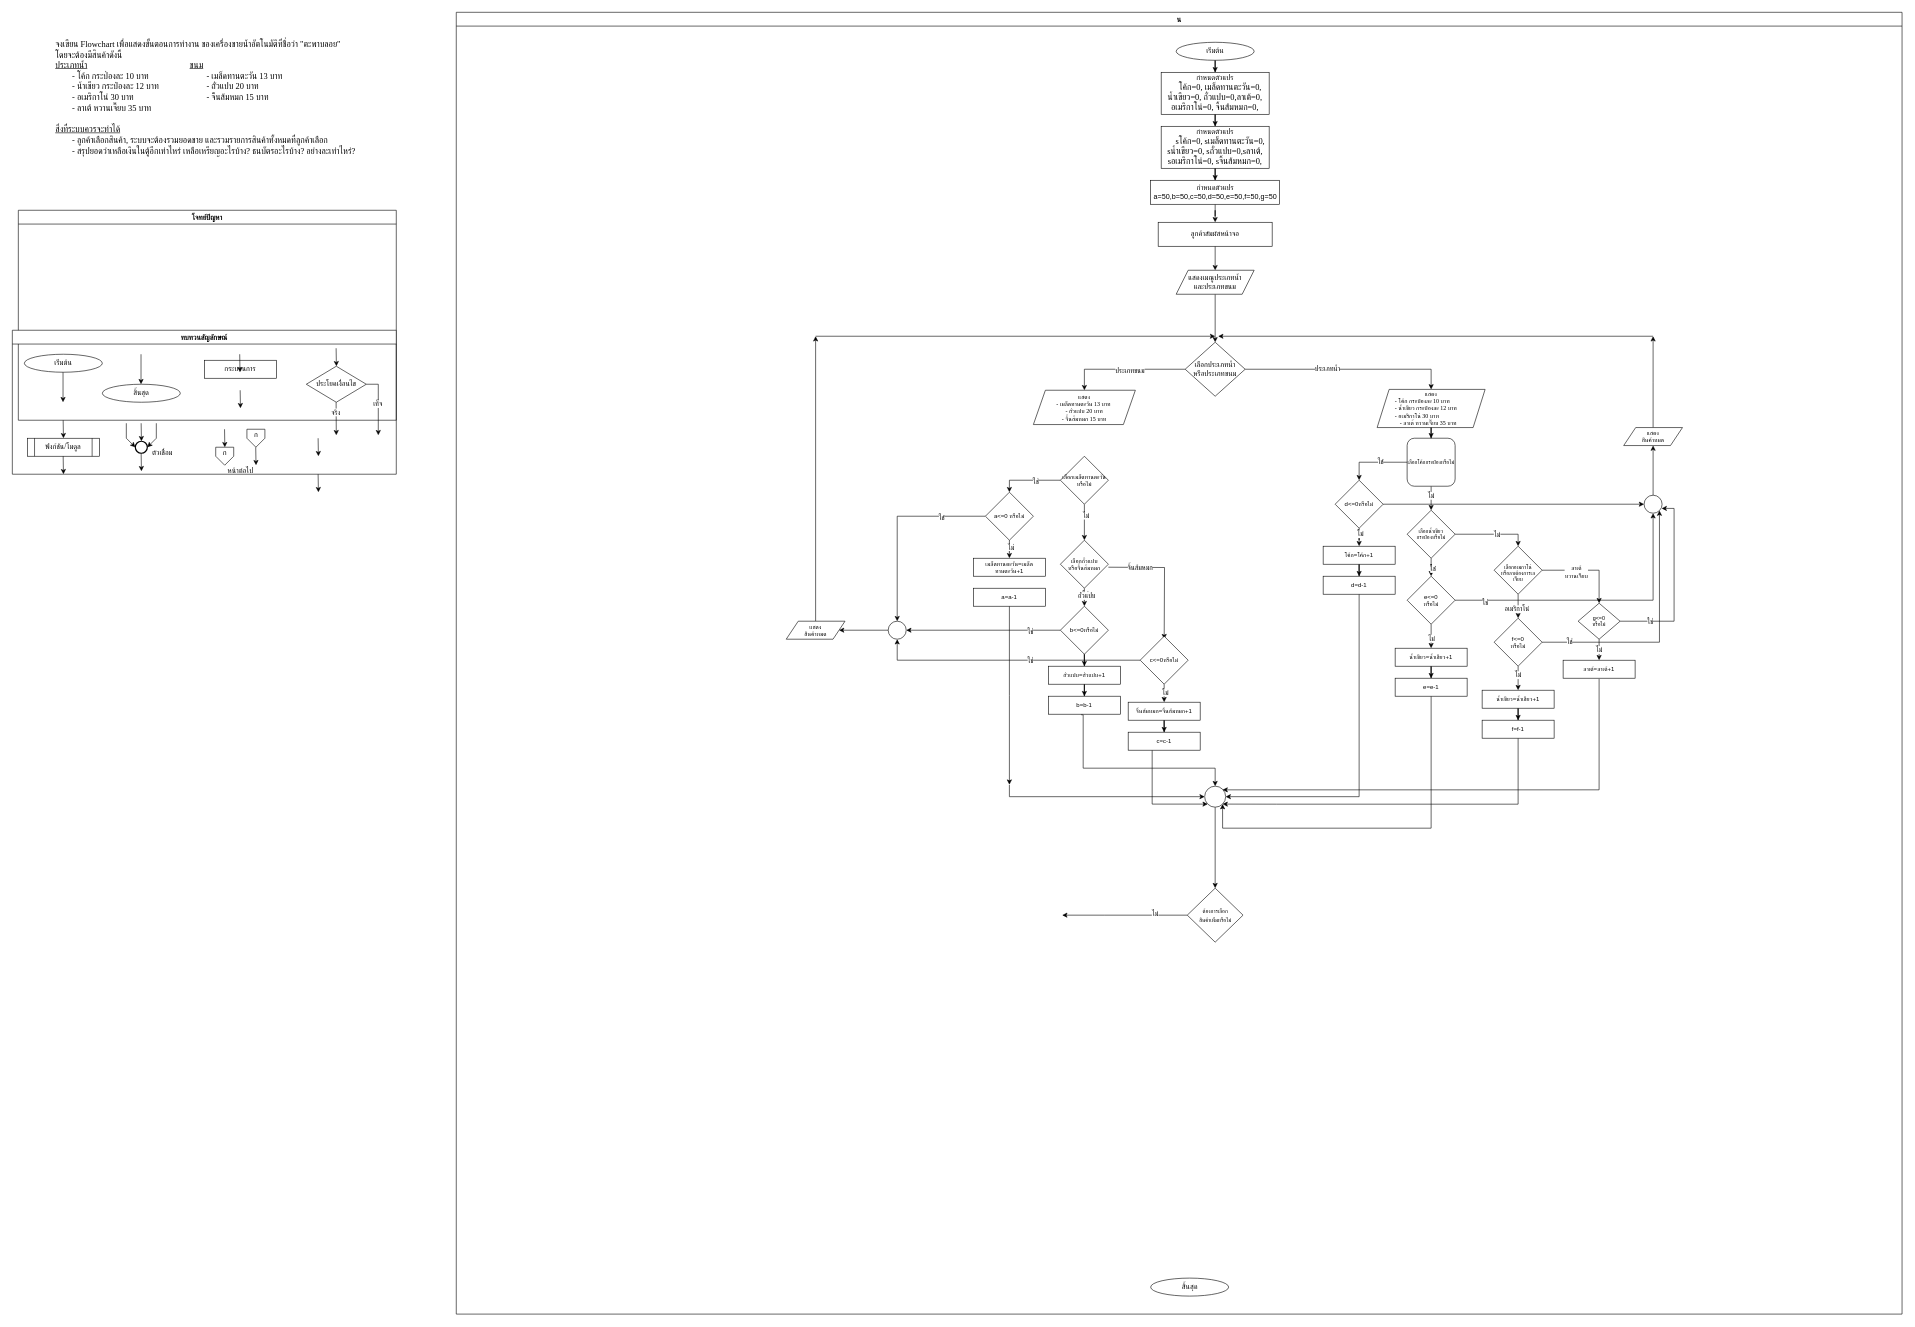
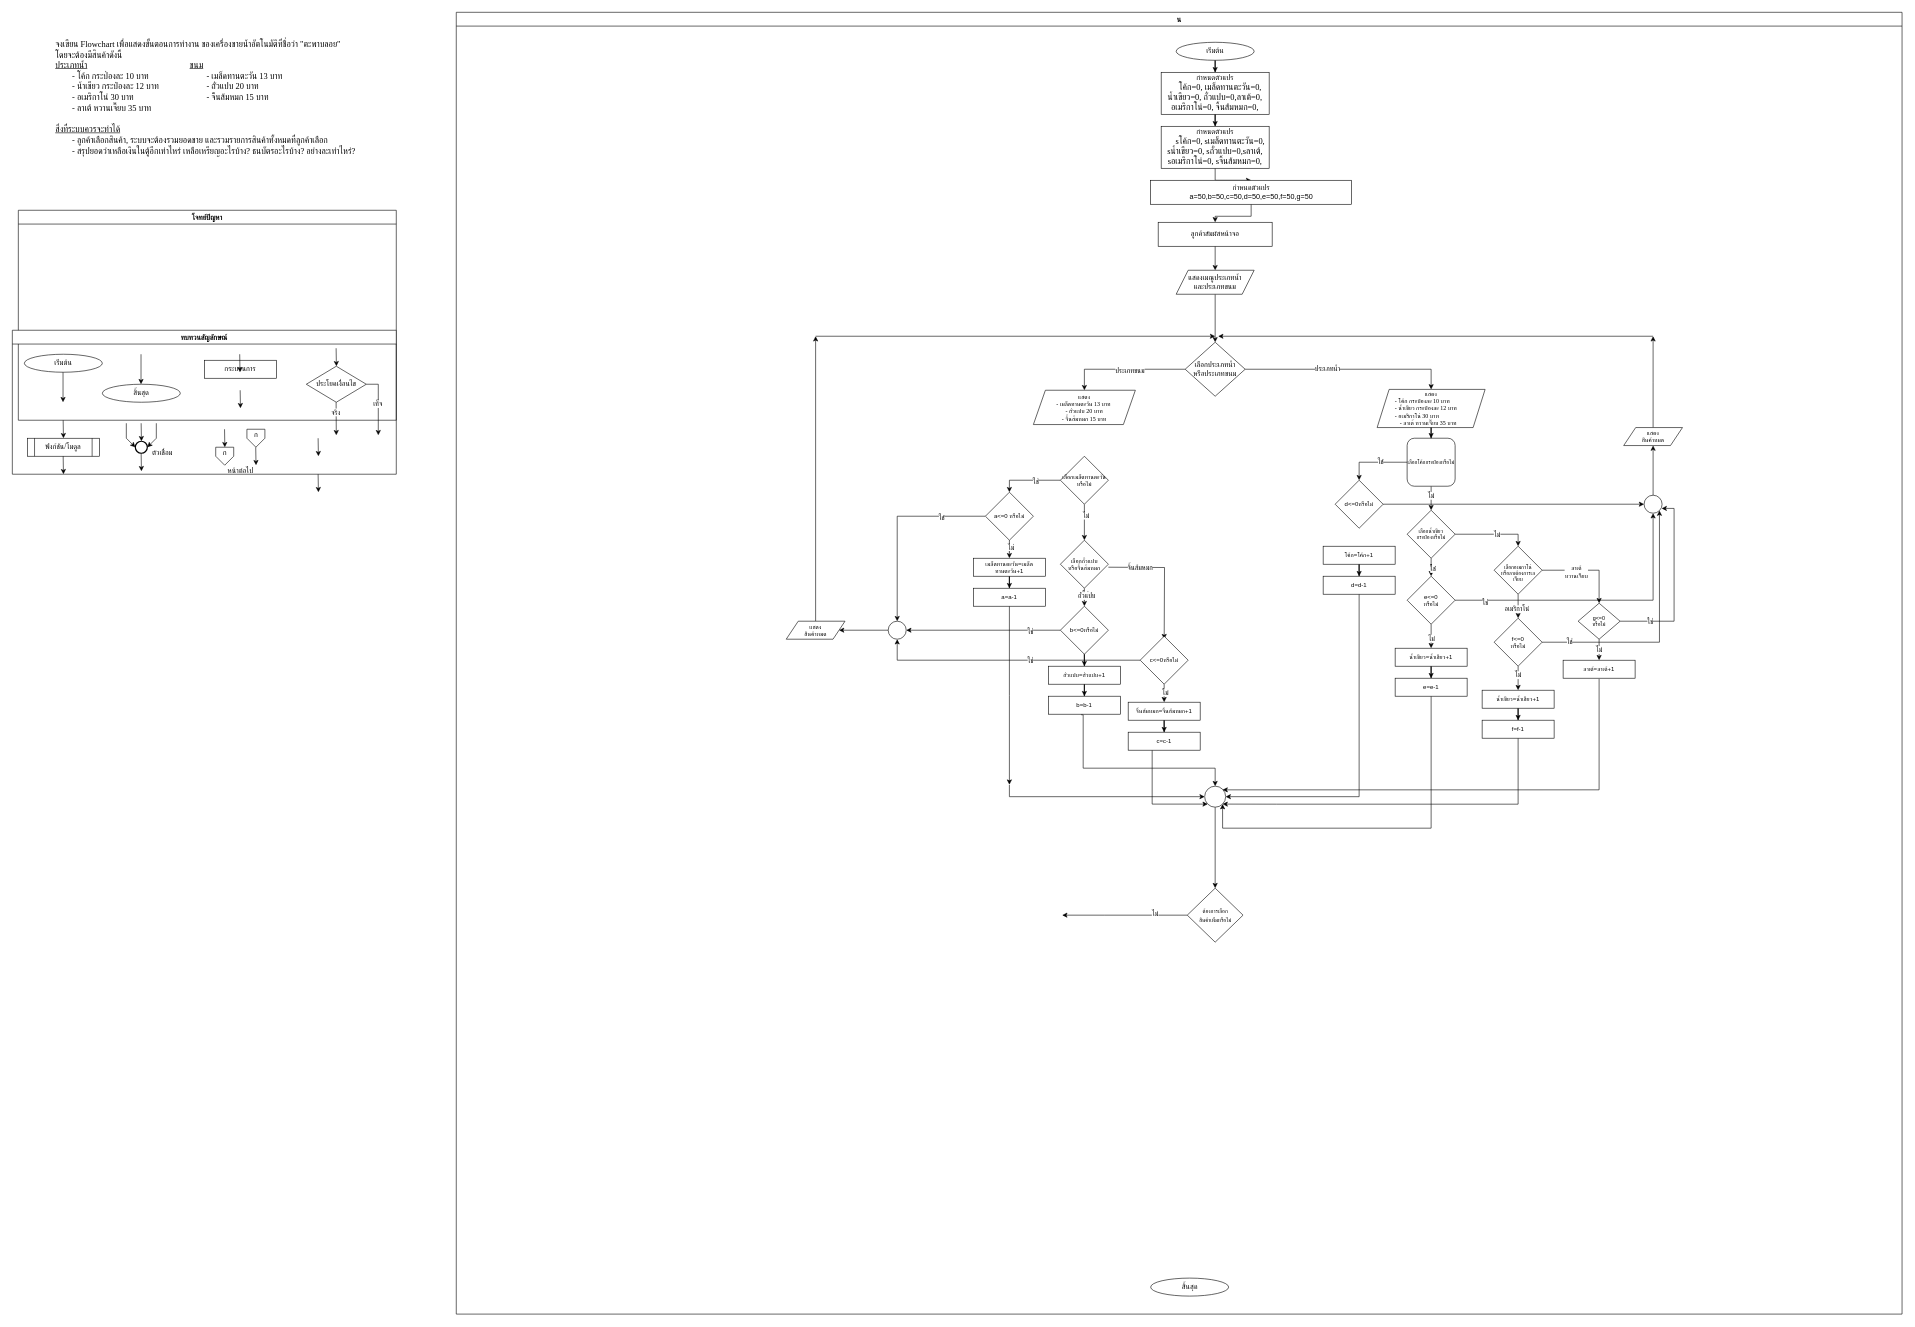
(1215, 192) -> (1251, 192)
(1359, 539) -> none
none -> (1010, 584)
